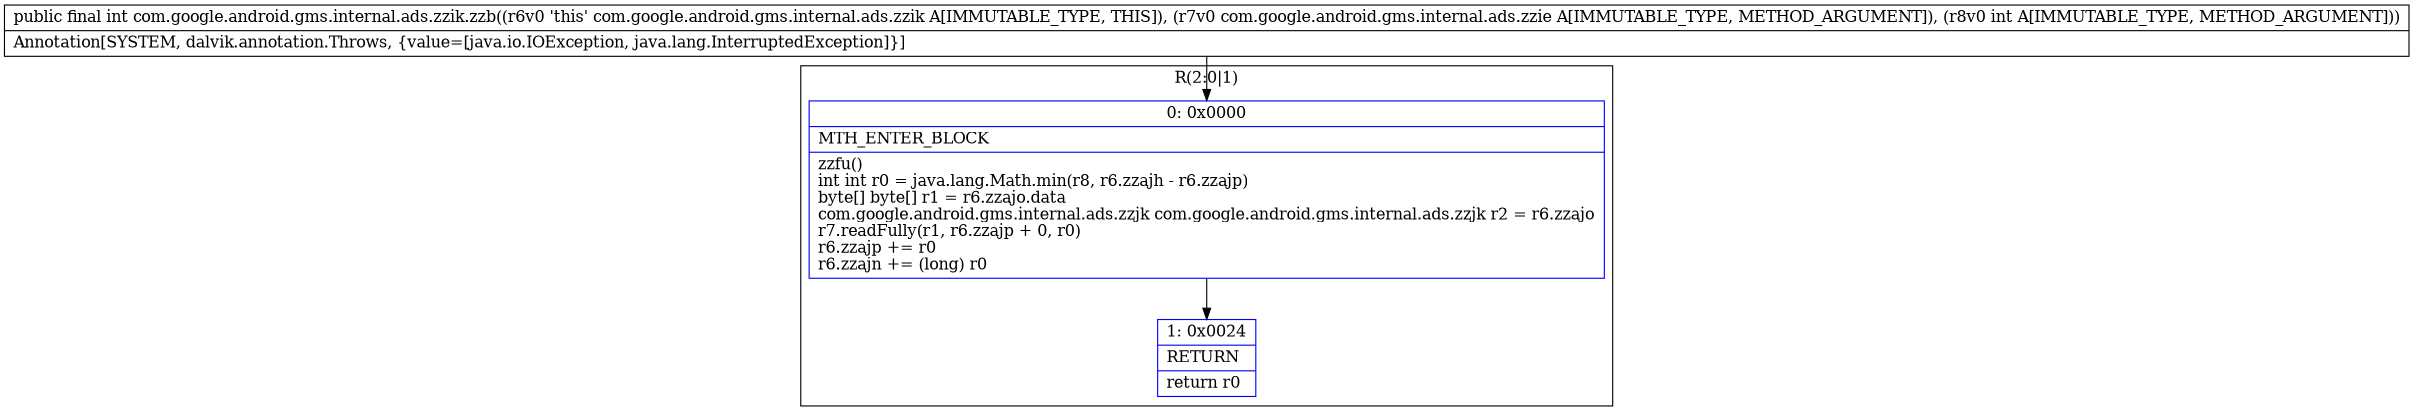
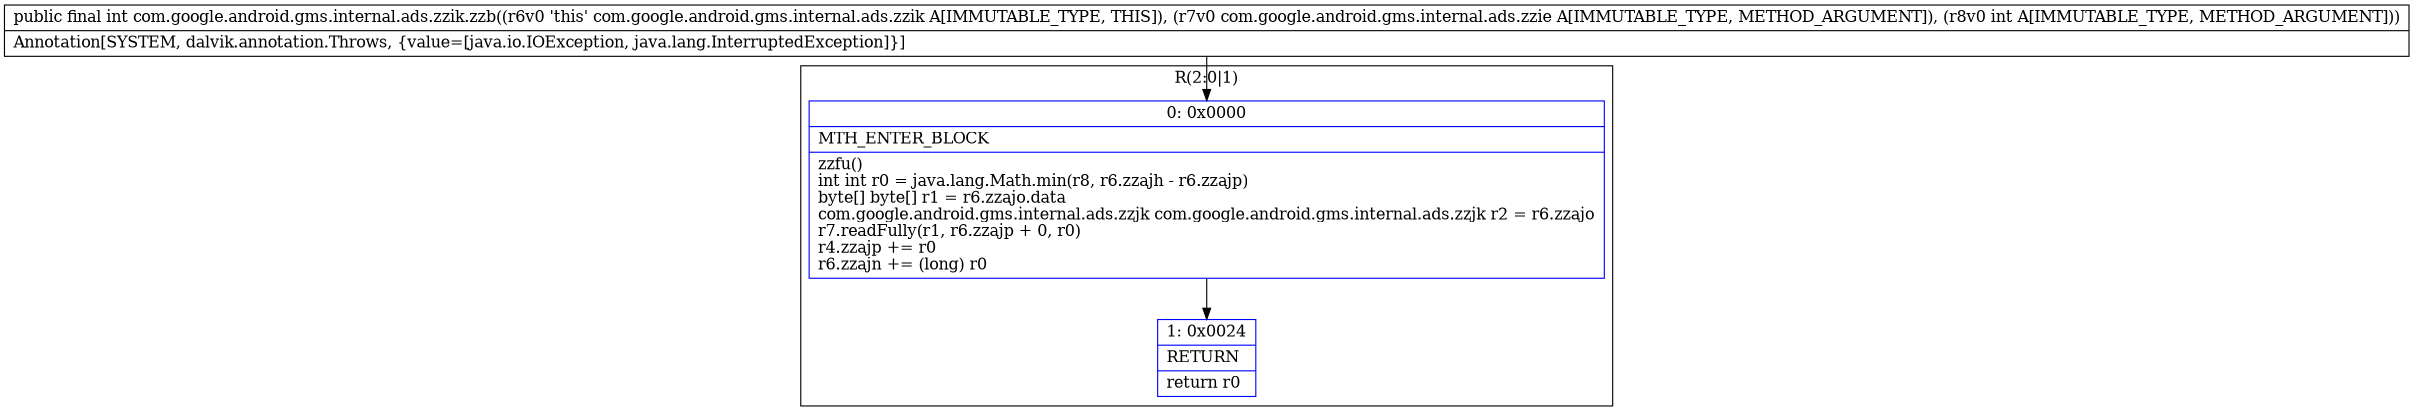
(877, 248) -> (877, 248)
